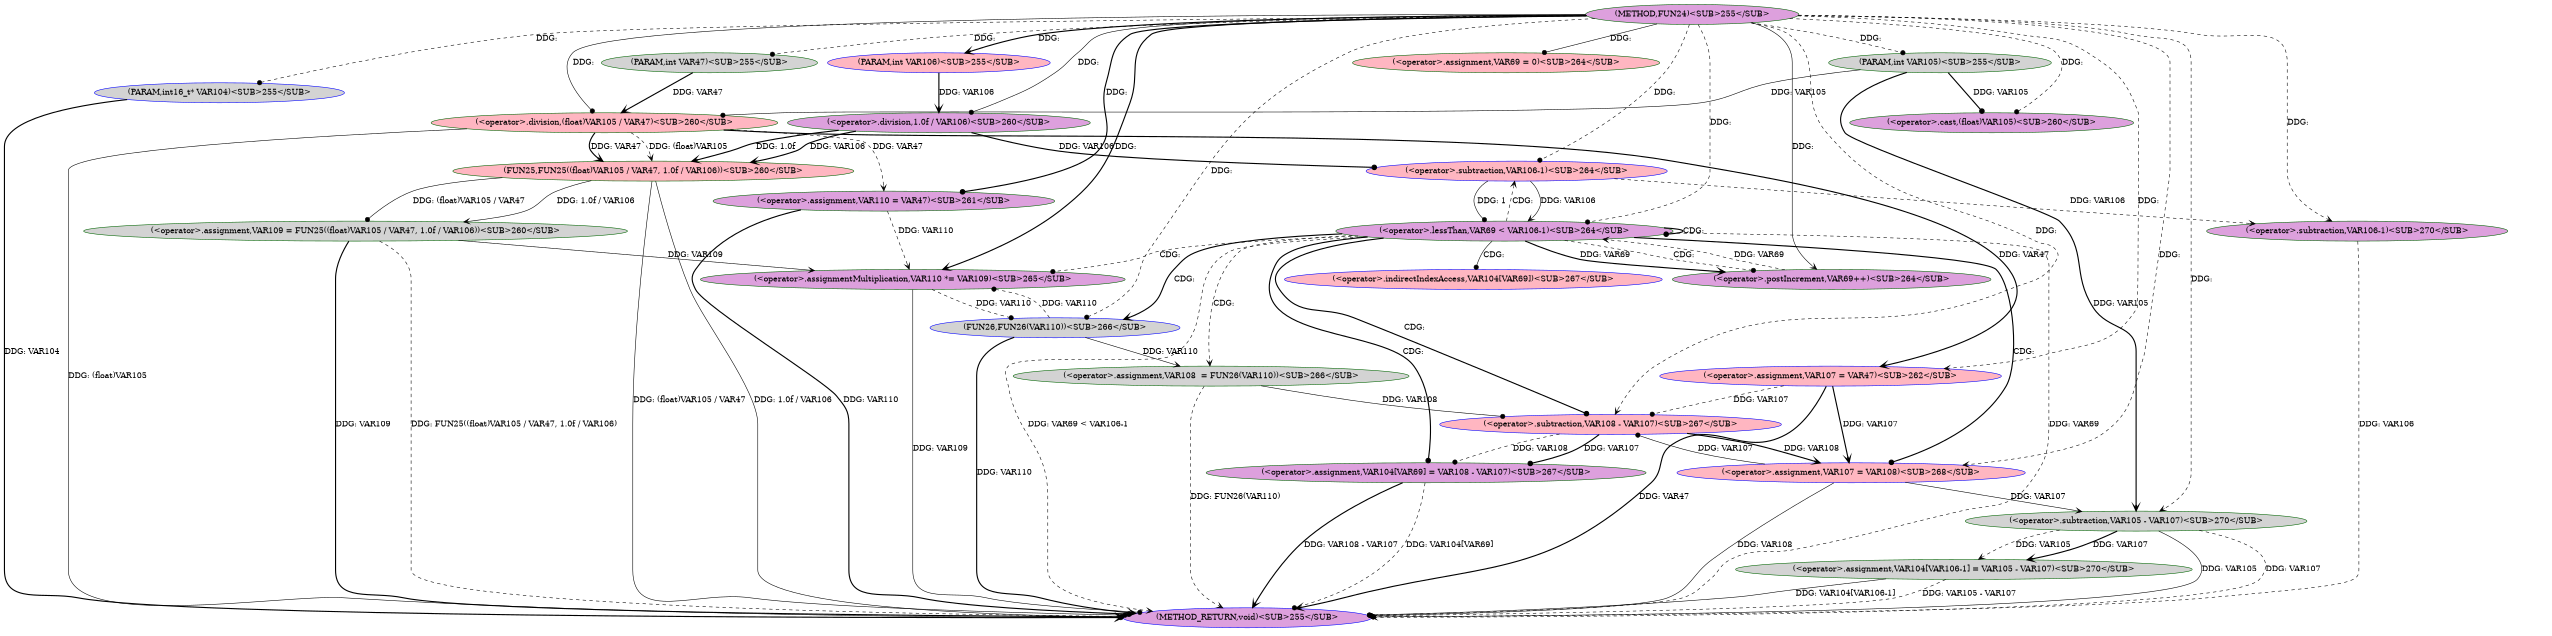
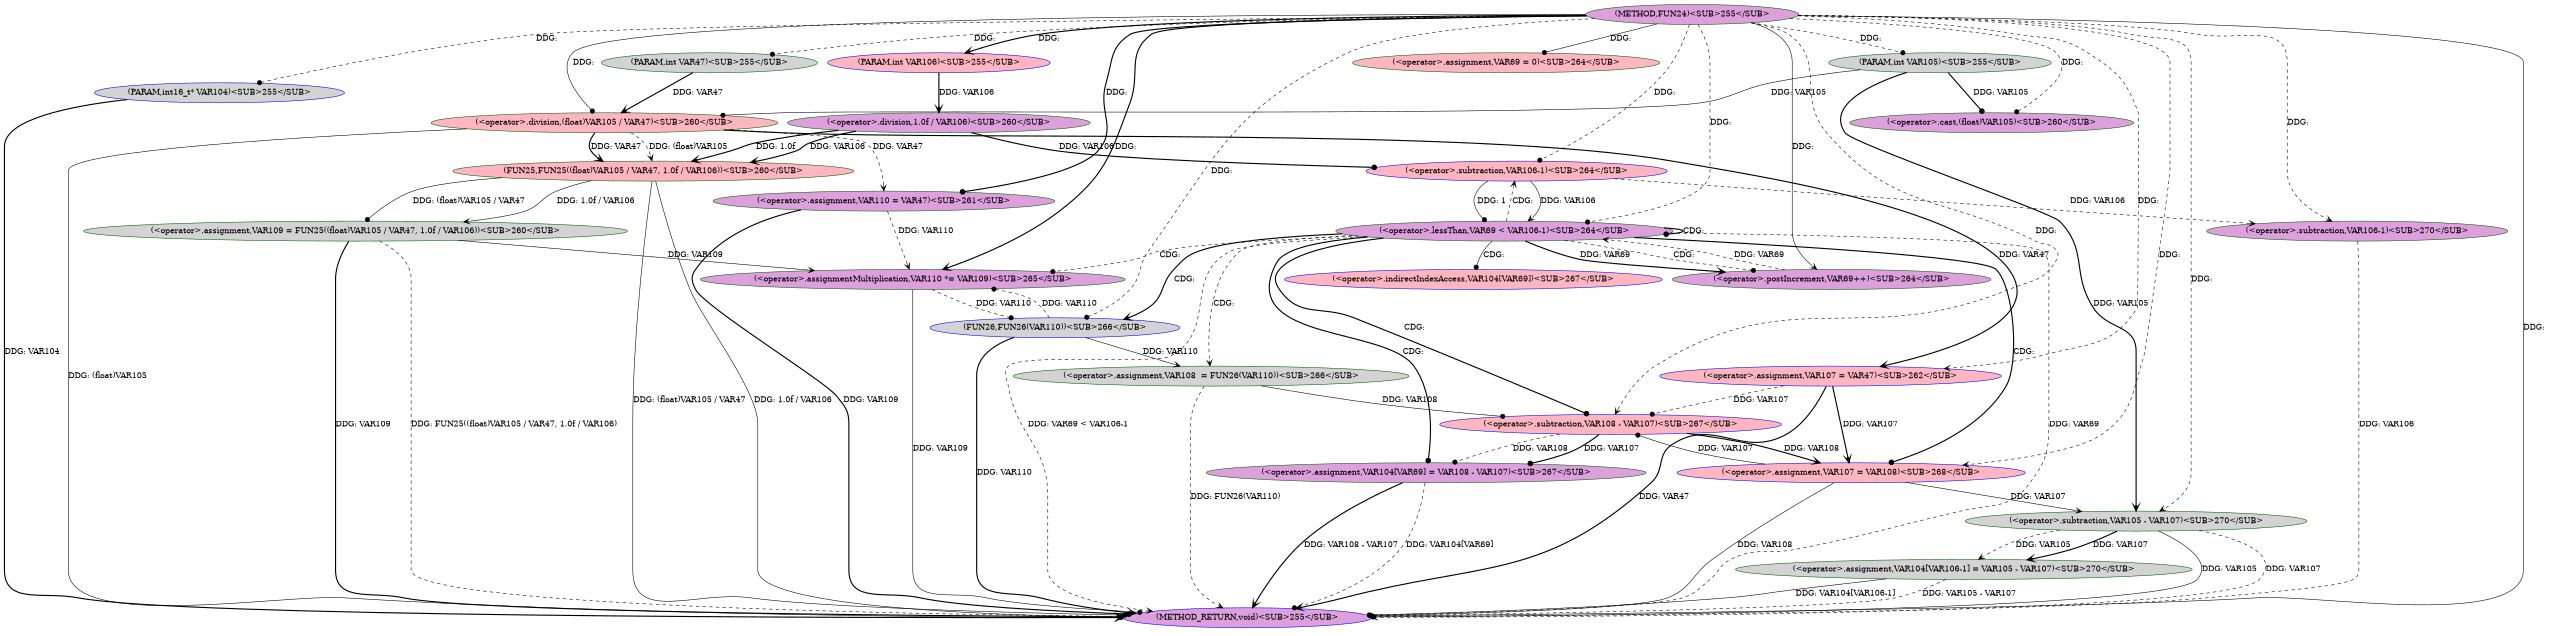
(1125, 30) -> (2523, 533)
(871, 400) -> (871, 400)
